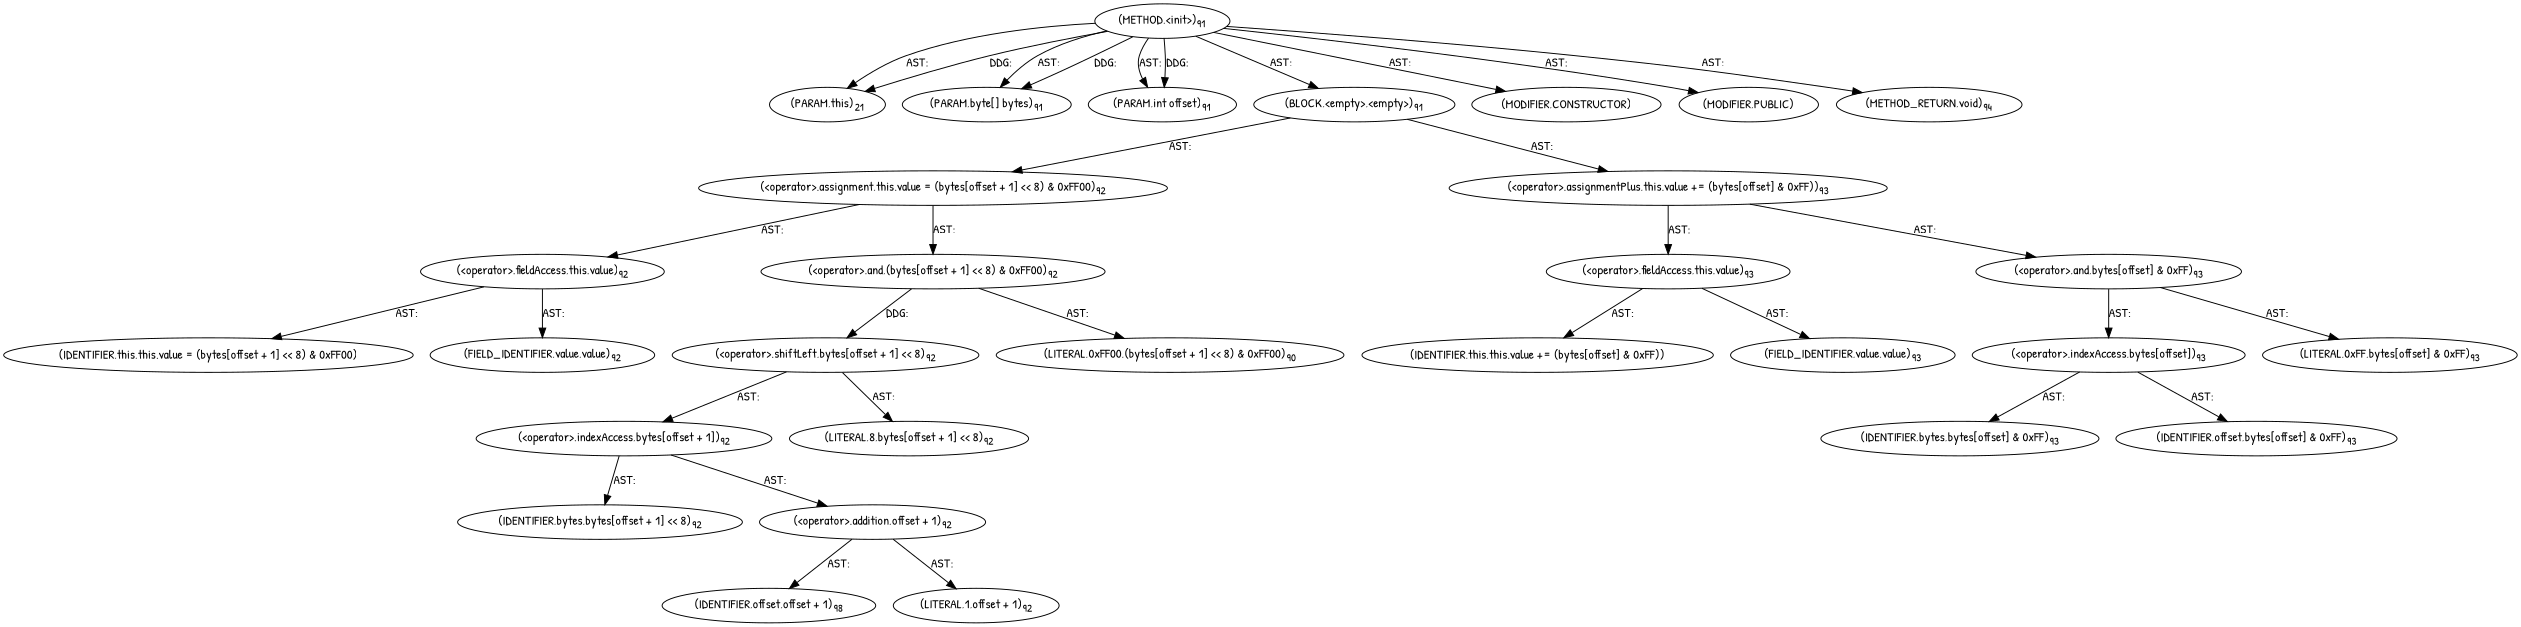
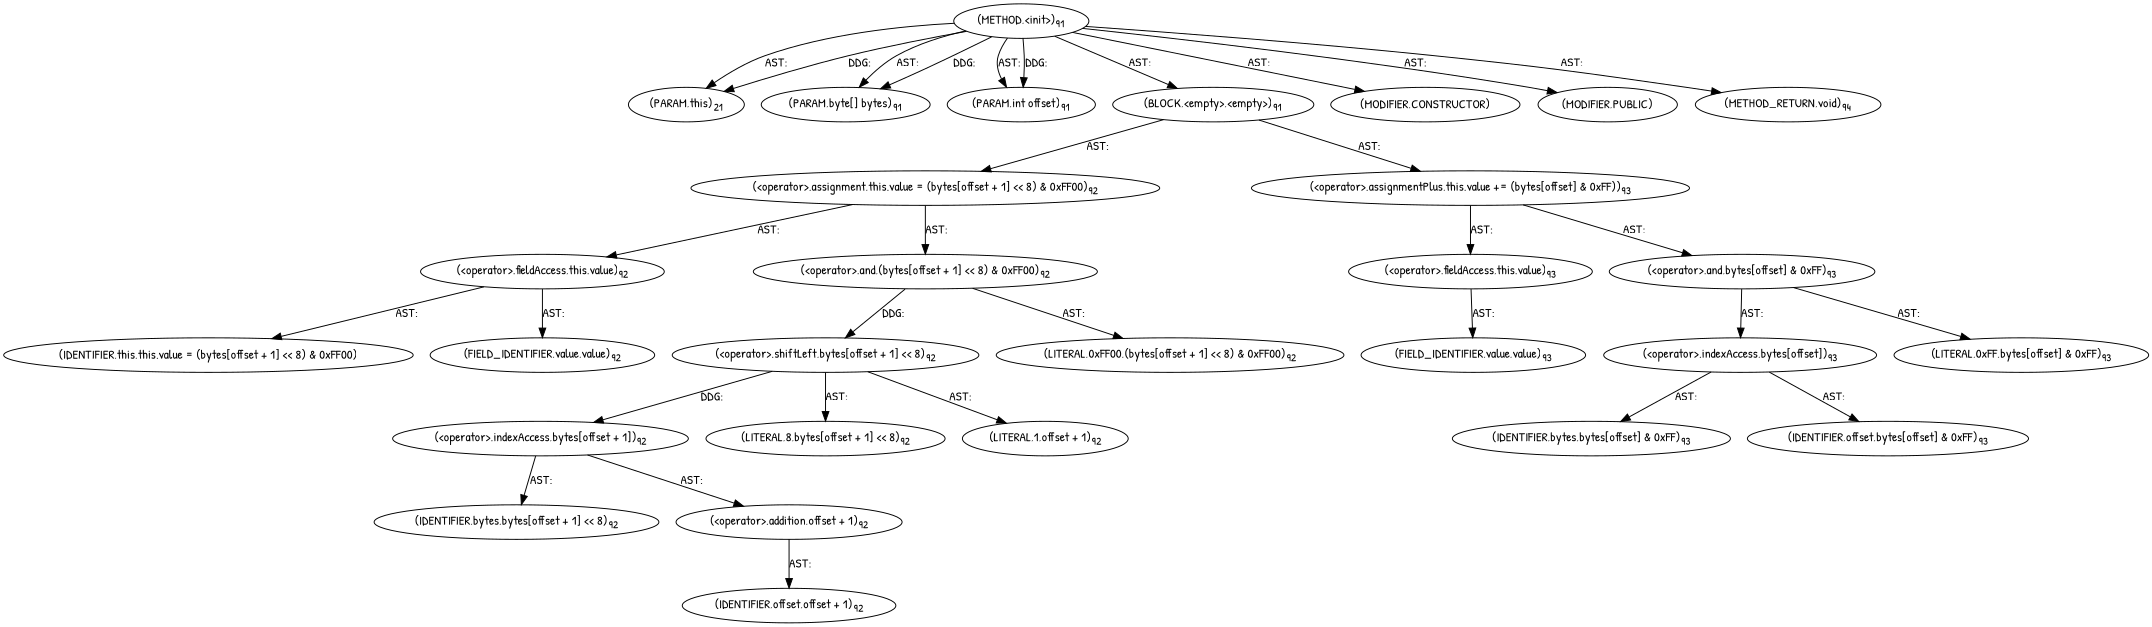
(1291, 354) -> (1291, 354)
(1538, 355) -> none
(750, 397) -> (714, 397)
(921, 561) -> (933, 396)
(838, 604) -> (859, 604)
